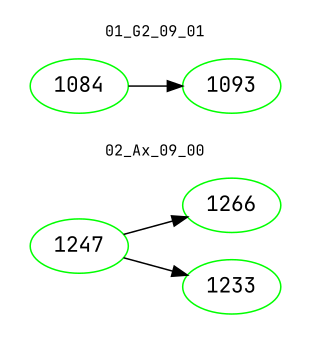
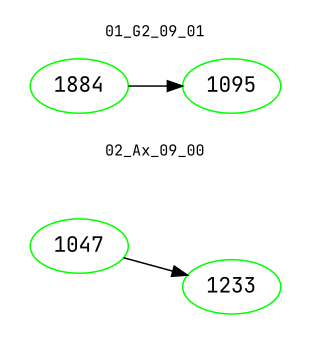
(79, 86) -> (79, 86)
(232, 86) -> (232, 86)
(232, 205) -> none
(79, 246) -> (79, 246)
